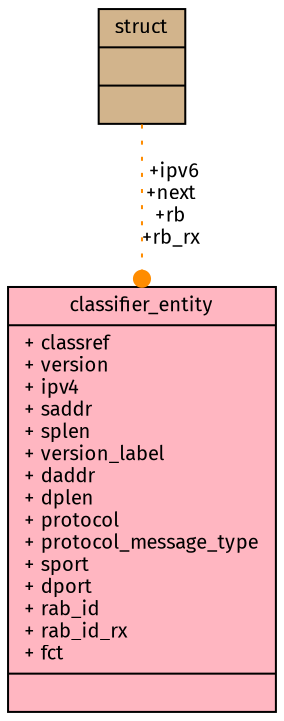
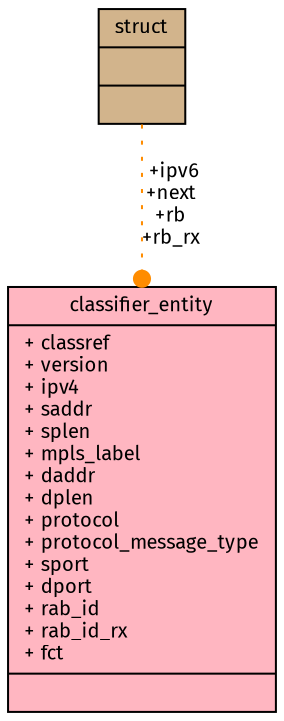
(95, 454) -> (83, 454)
